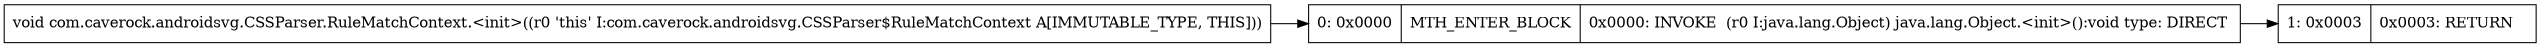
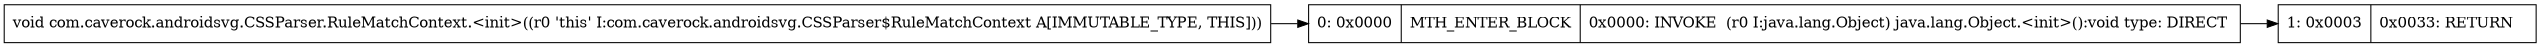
(2453, 23) -> (2453, 23)
